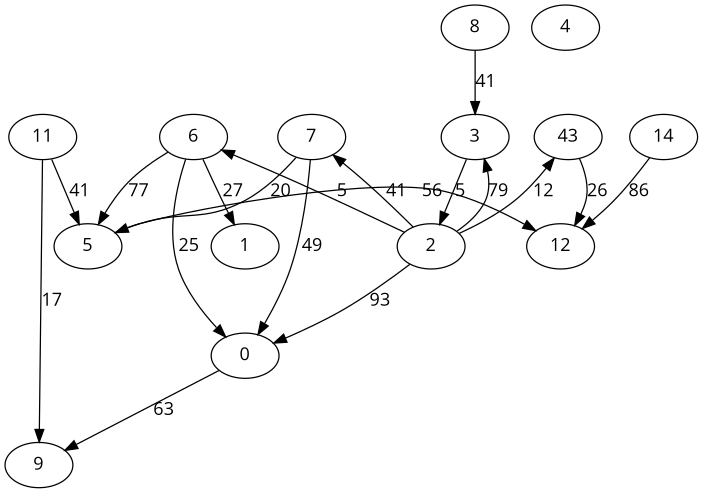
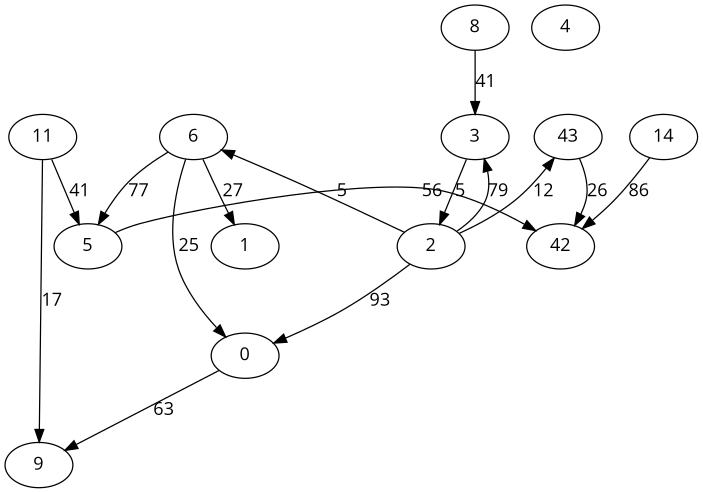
(312, 137) -> none
(561, 246) -> (561, 246)
